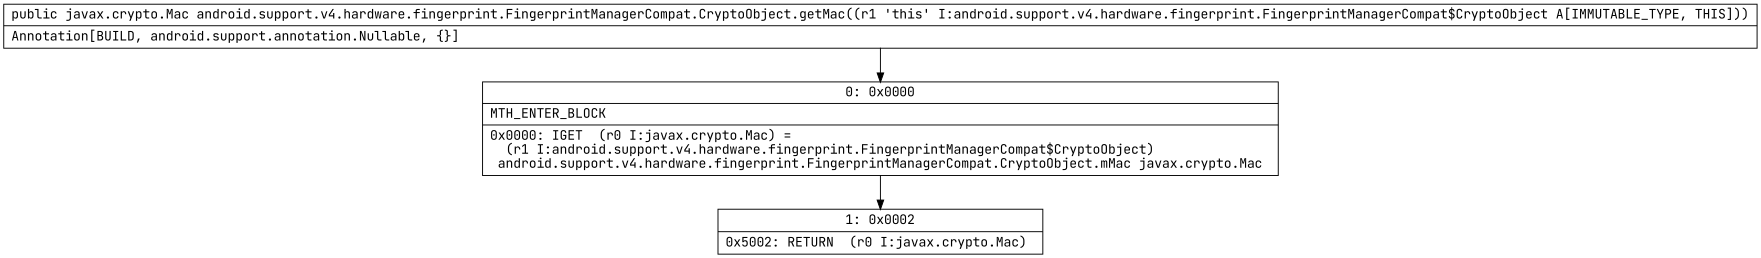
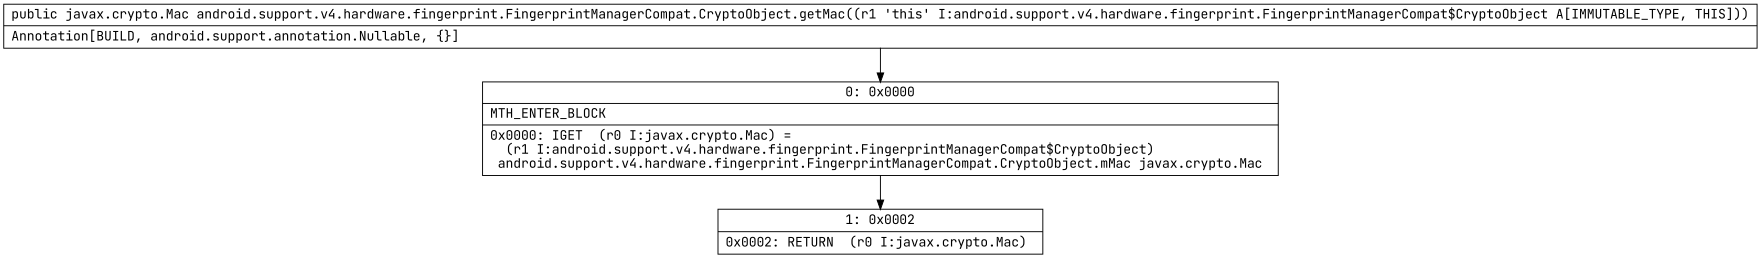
(880, 242) -> (880, 242)
